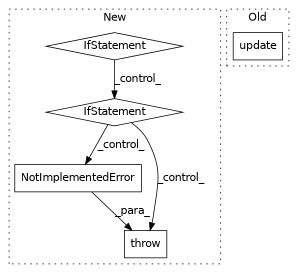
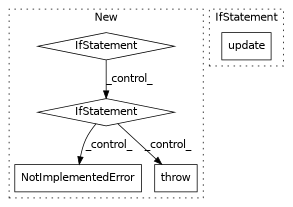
(258, 18) -> (246, 18)
(109, 209) -> none
